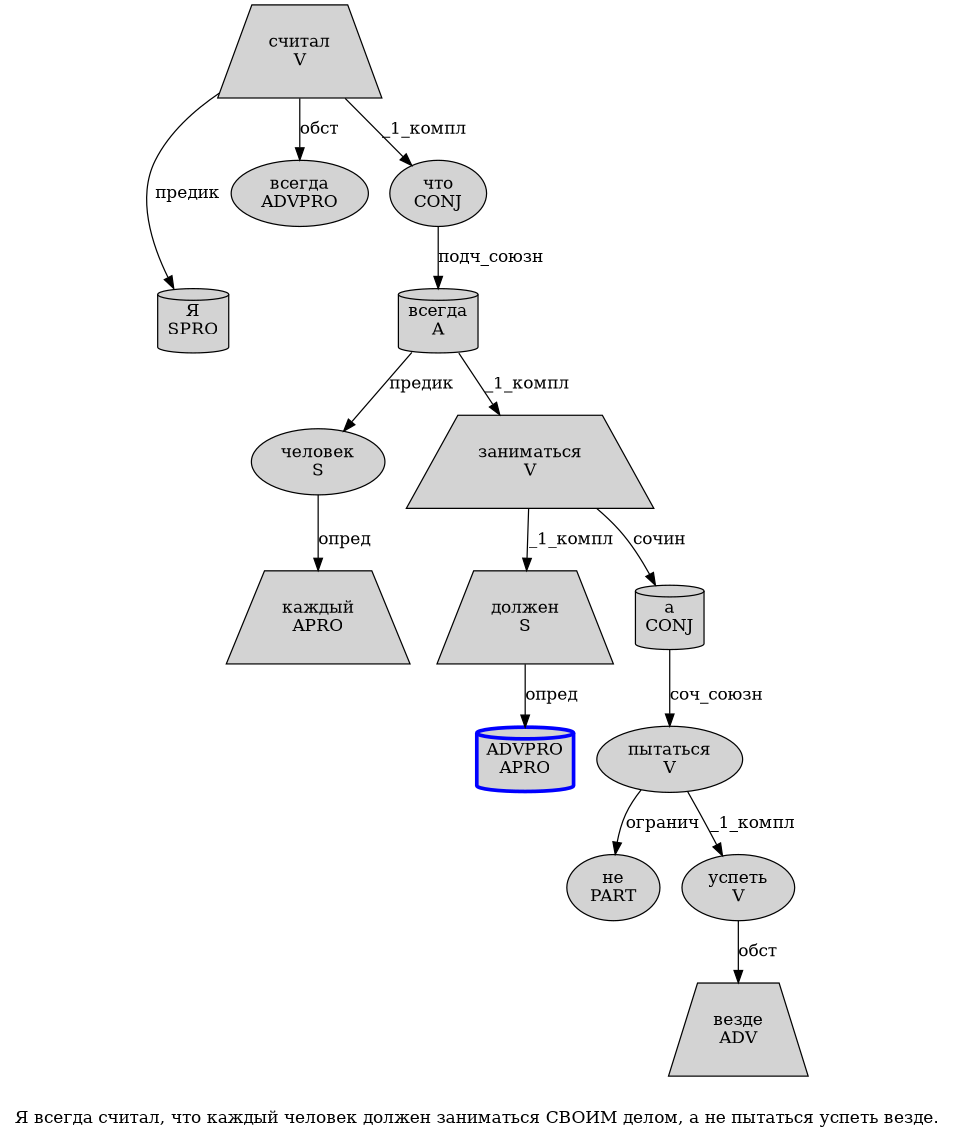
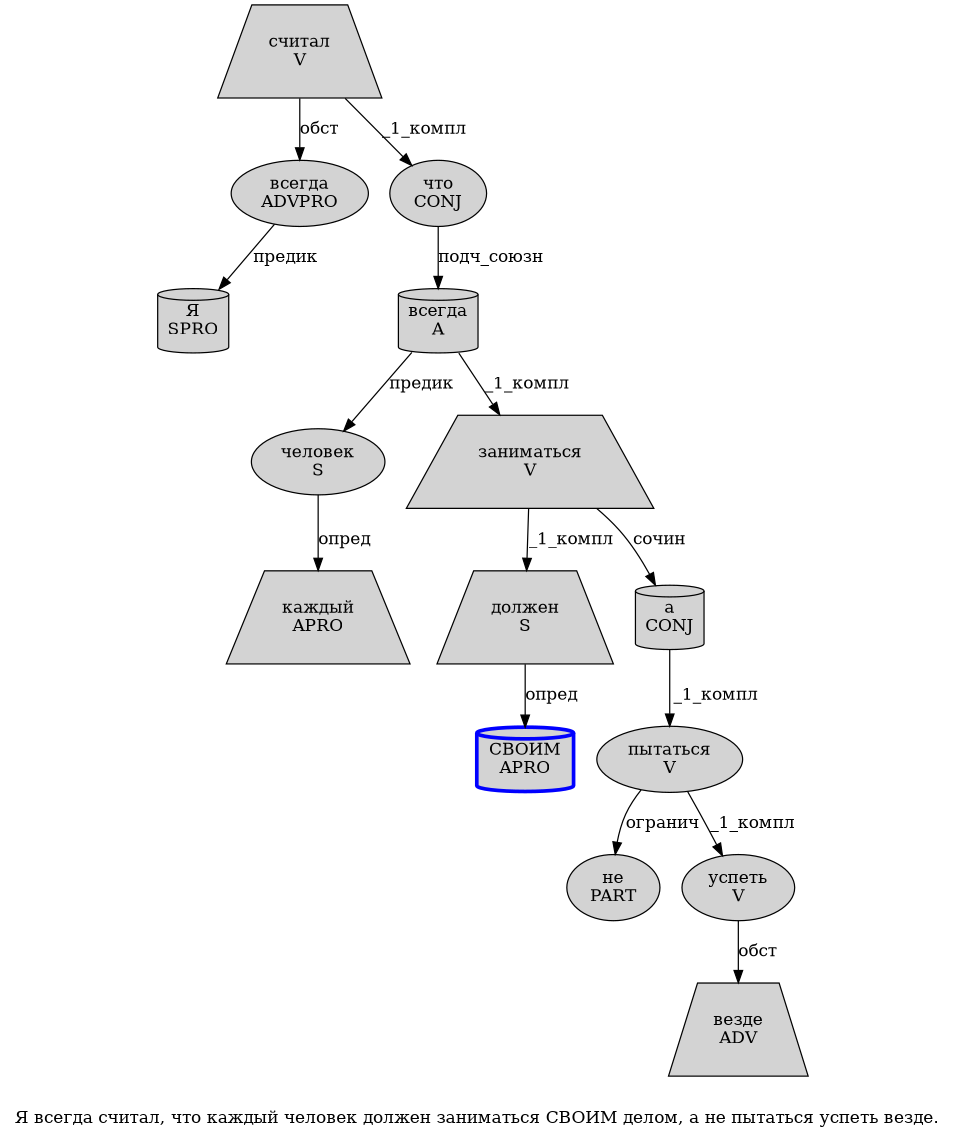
(150, 173) -> (251, 252)
(716, 695) -> (716, 695)
(525, 759) -> (525, 759)
